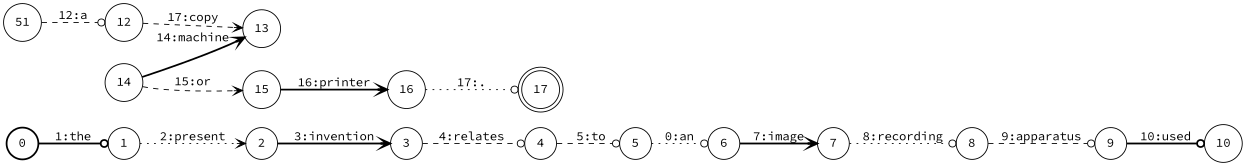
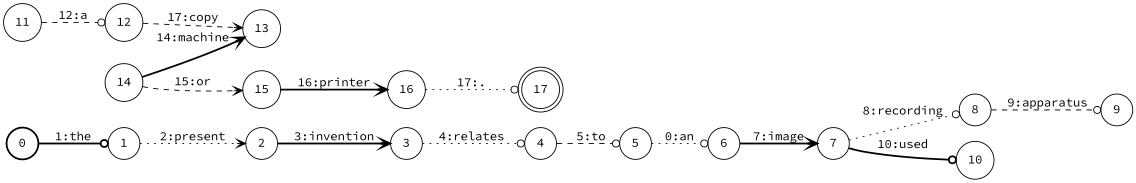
(22, 22) -> (22, 22)
(470, 143) -> (470, 143)
(1162, 143) -> (898, 156)
